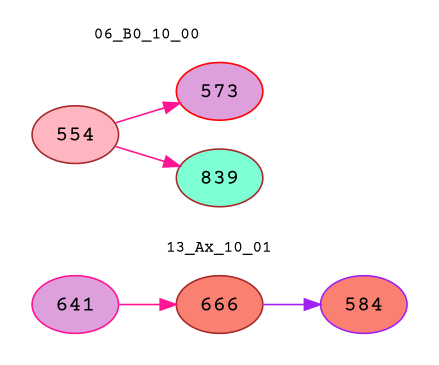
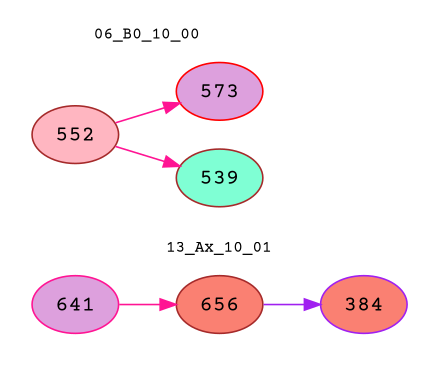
(75, 135) -> (75, 135)
(220, 178) -> (220, 178)
(220, 305) -> (220, 305)
(364, 305) -> (364, 305)
